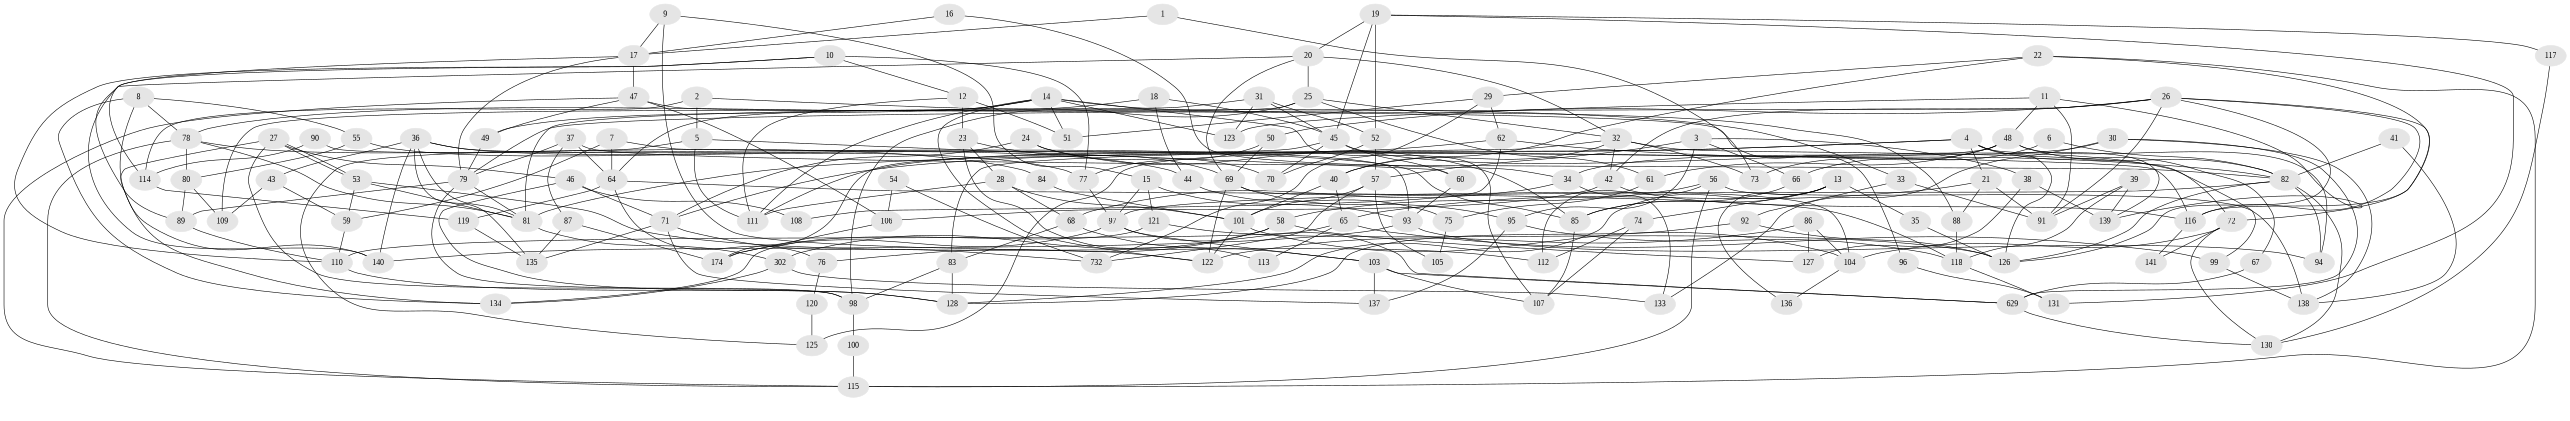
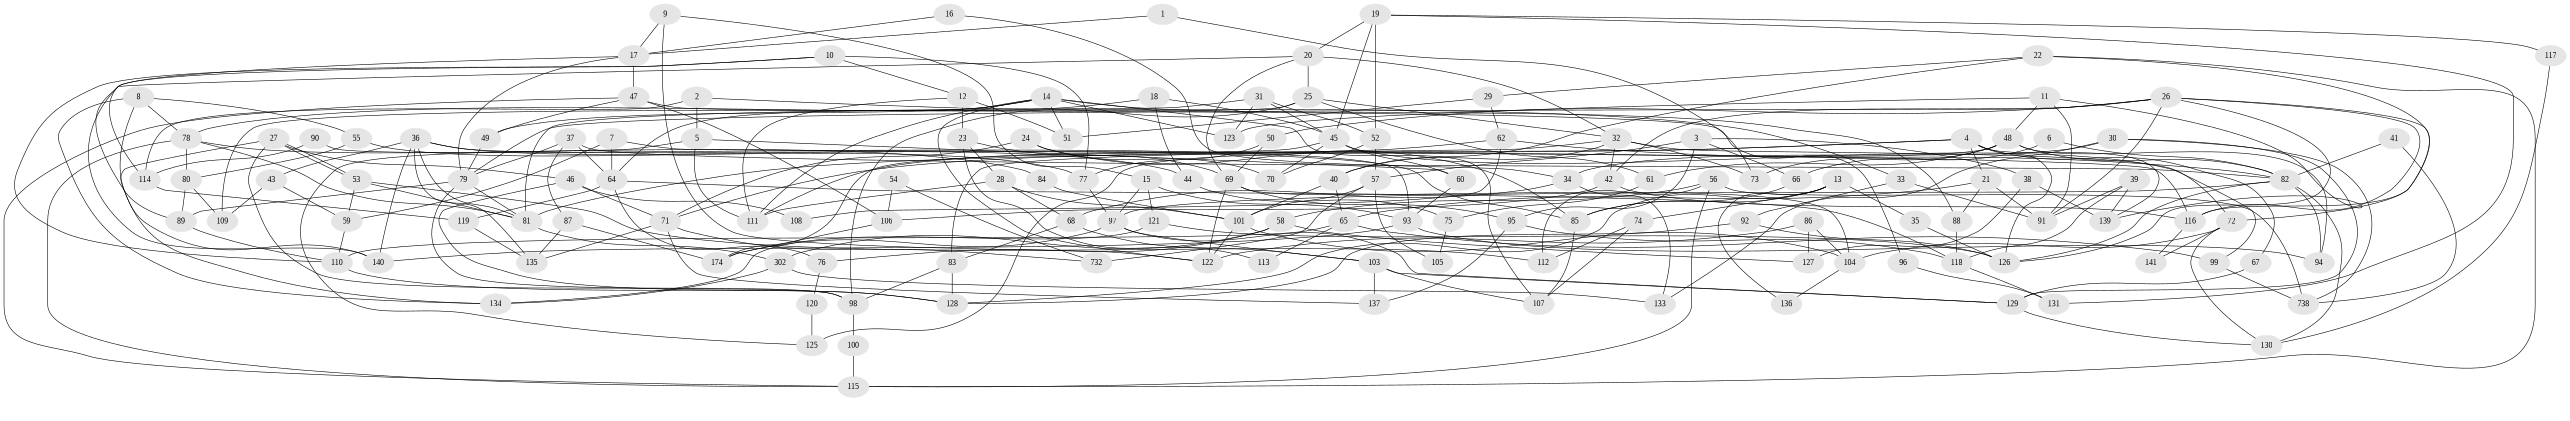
(1297, 186) -> none
(2012, 304) -> (2012, 304)
(2303, 304) -> (2303, 304)
